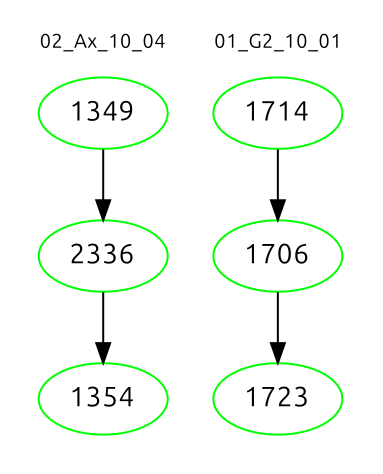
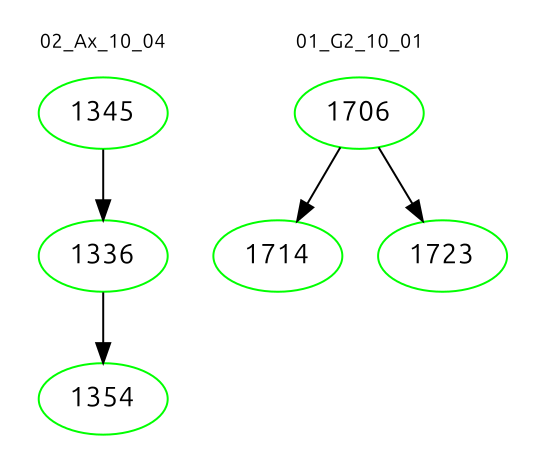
(103, 113) -> (103, 113)
(278, 175) -> (324, 176)
(103, 256) -> (103, 256)
